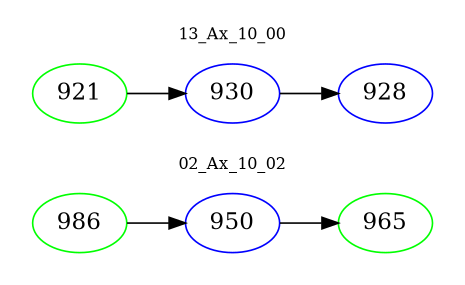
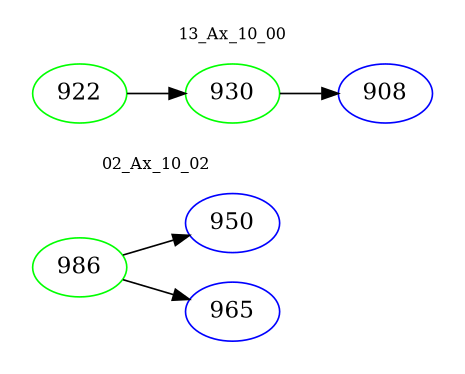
(80, 93) -> (80, 93)
(233, 93) -> (233, 93)
(385, 93) -> (385, 93)
(301, 223) -> (148, 287)
(385, 223) -> (233, 312)
